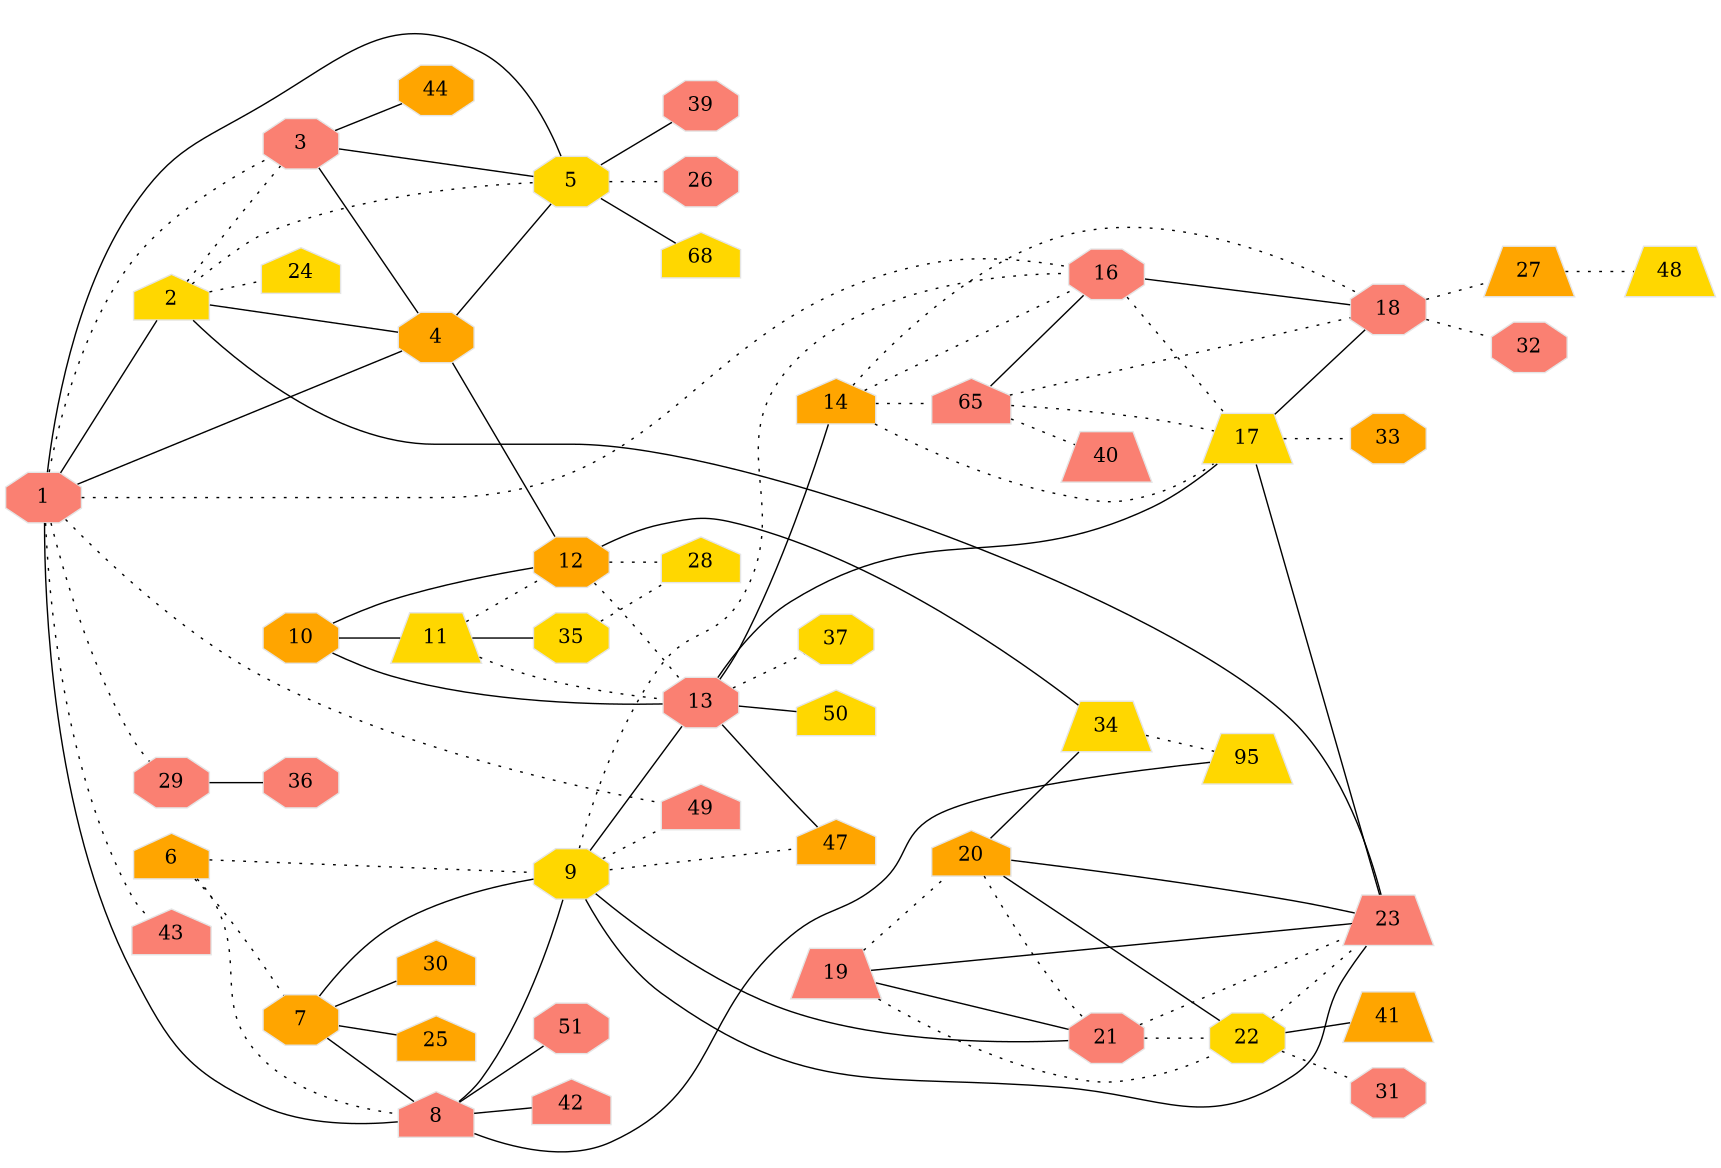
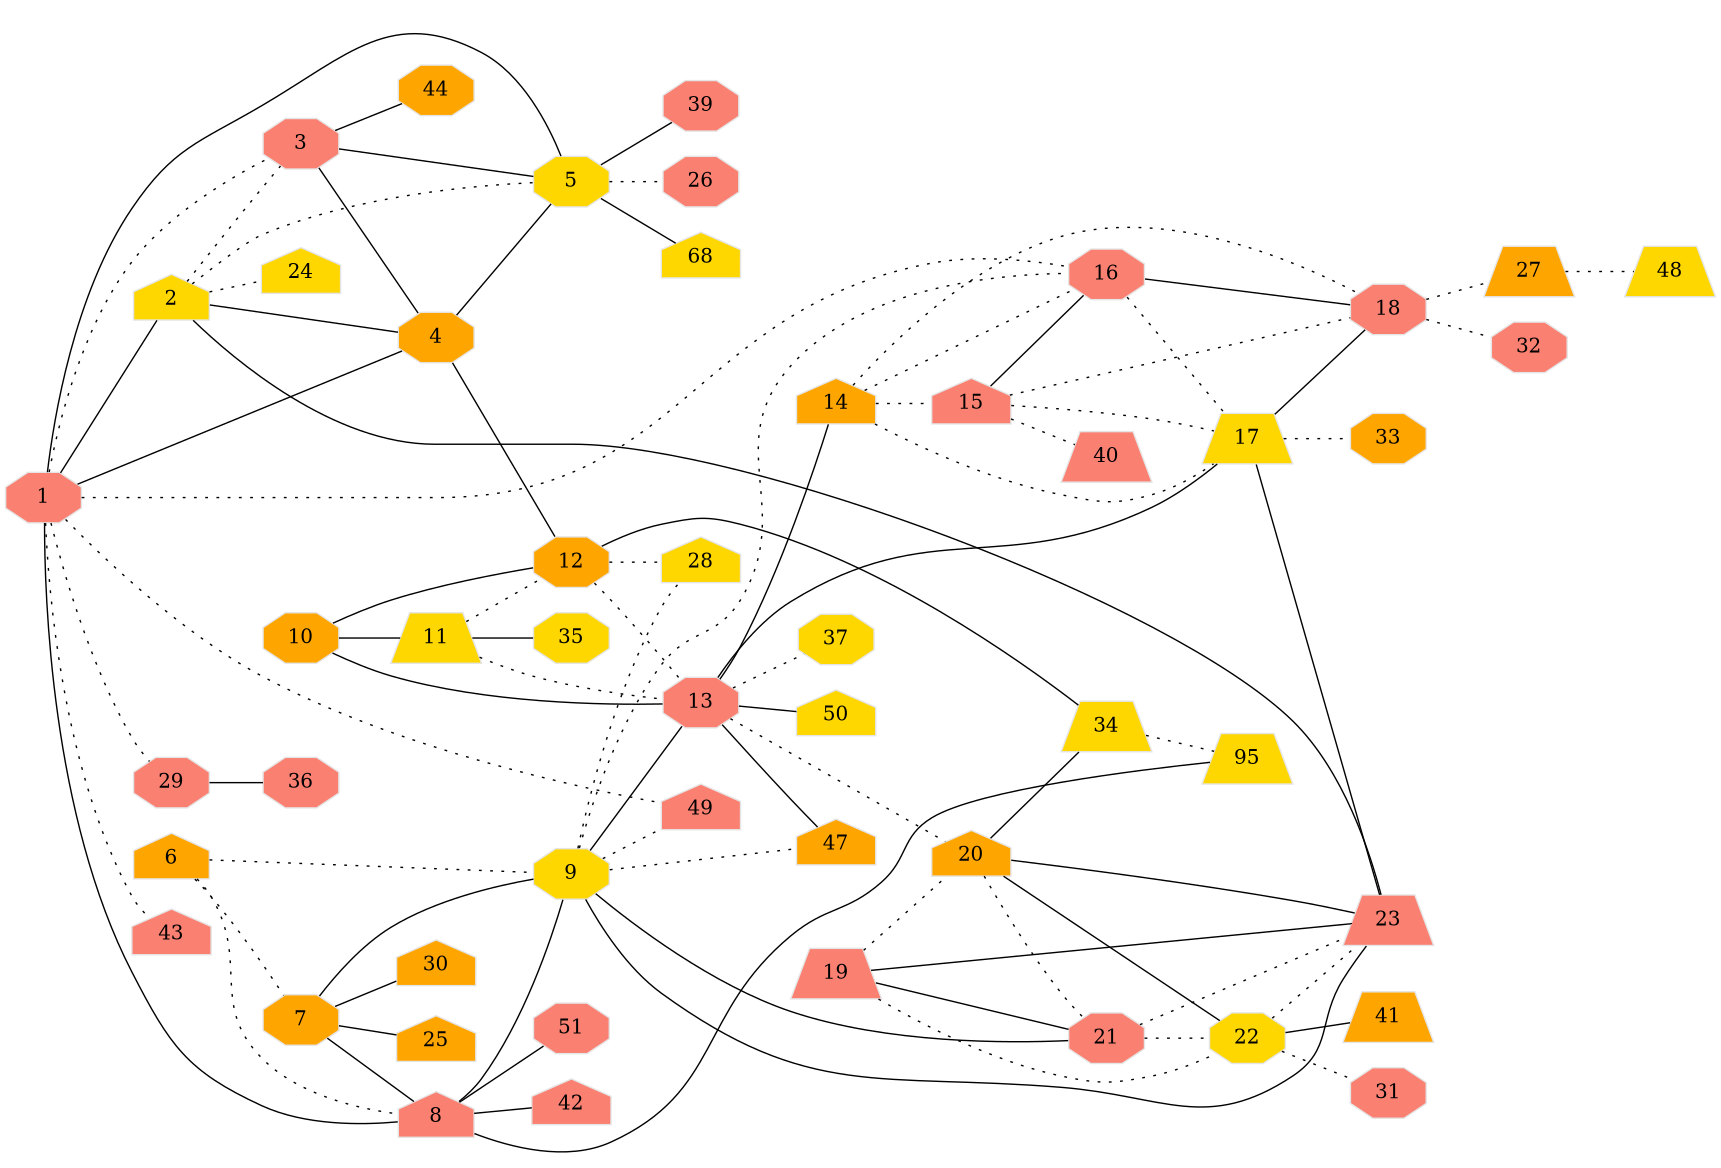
(971, 404) -> (971, 404)
(633, 602) -> (614, 717)
none -> (838, 780)
